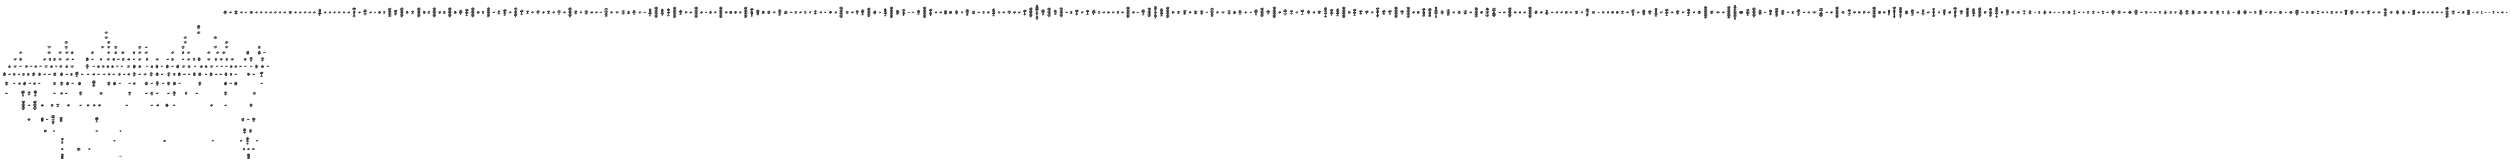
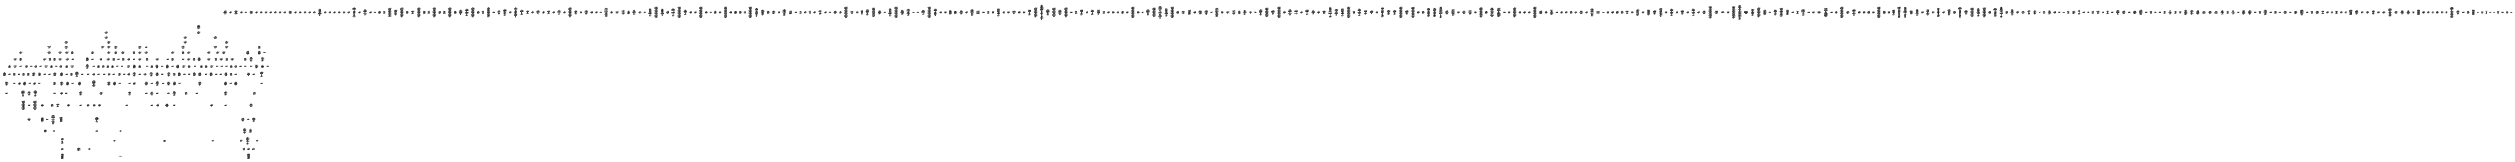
none -> (668, 13)
